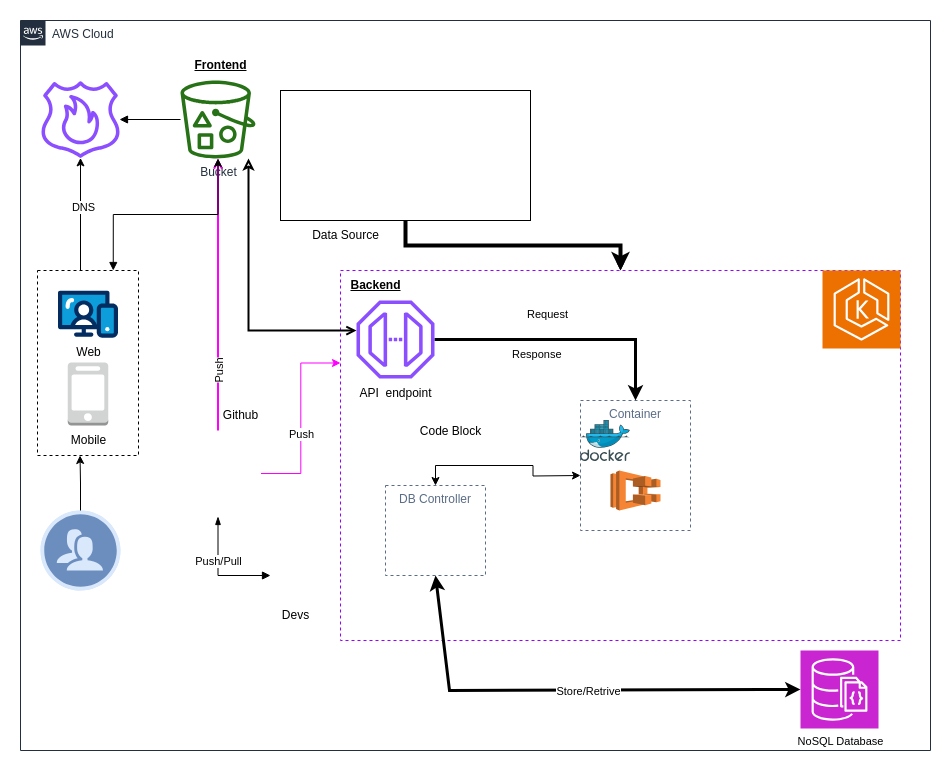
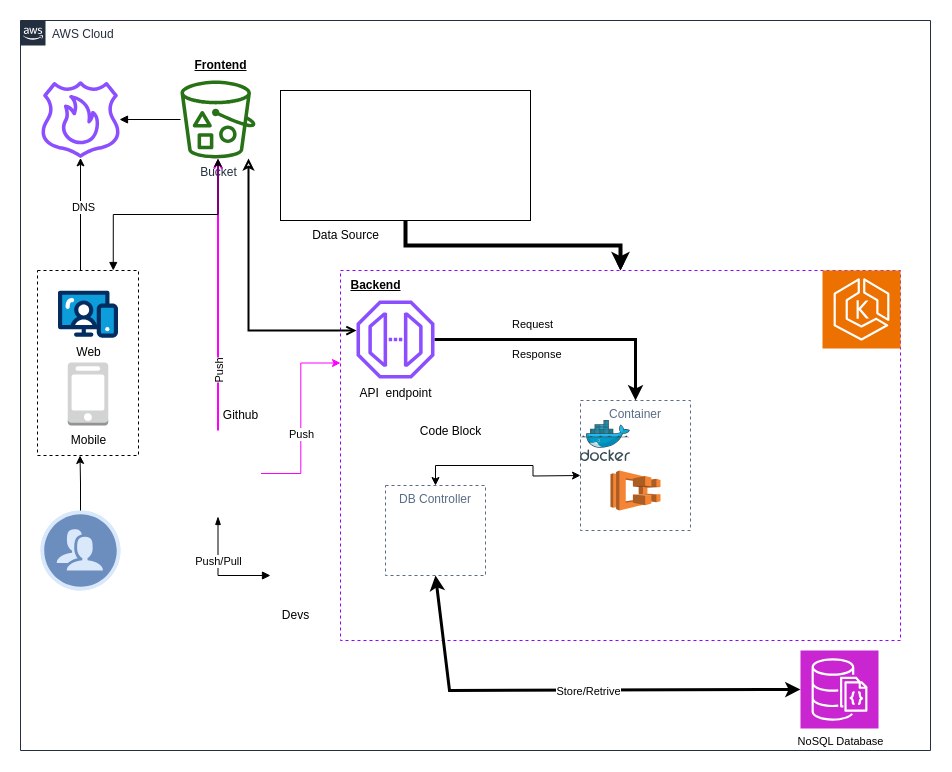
(551, 311) -> (536, 321)
